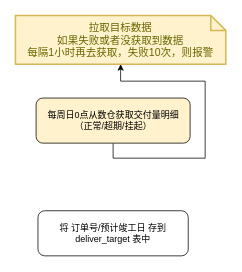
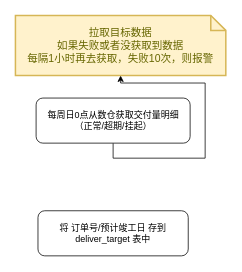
(120, 40) -> (120, 45)
(113, 120) -> (113, 120)
